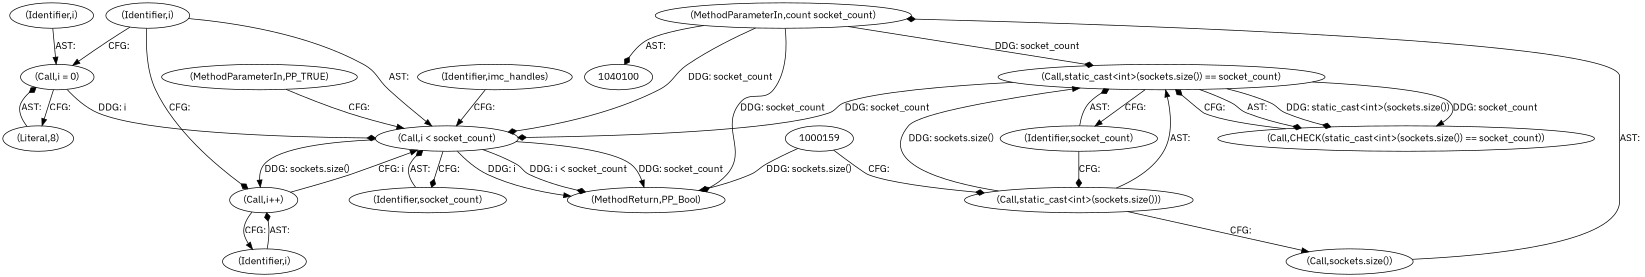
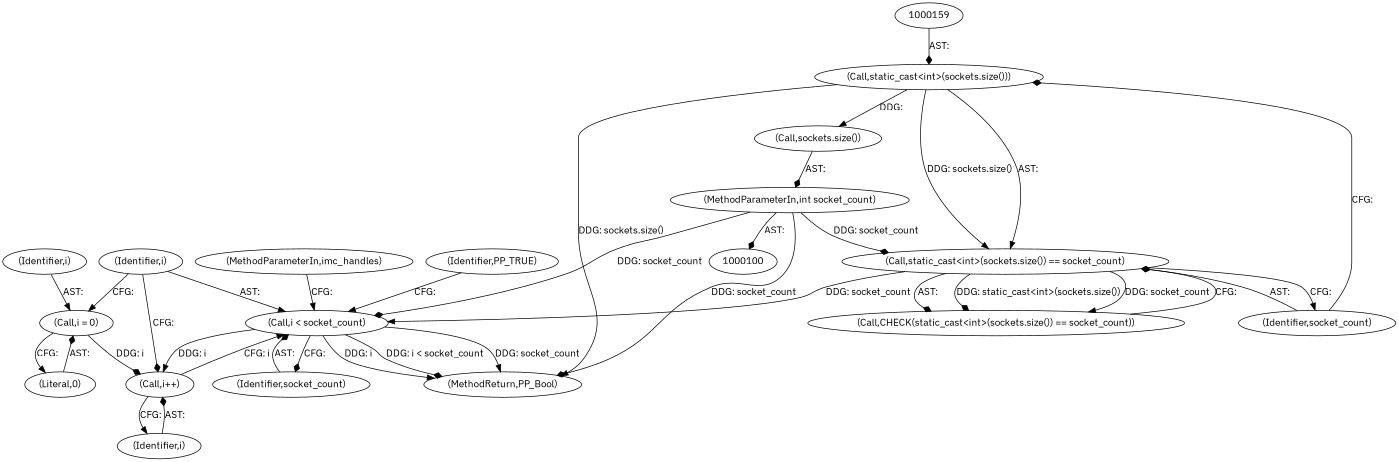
(783, 16) -> (790, 200)
(259, 77) -> (492, 262)
(495, 77) -> (304, 262)
(619, 77) -> (743, 262)
(772, 124) -> (652, 313)
(212, 132) -> (109, 354)
(38, 139) -> (60, 385)
(307, 169) -> (192, 354)
(880, 169) -> (940, 46)
(754, 173) -> (584, 129)
(1242, 231) -> (893, 108)
